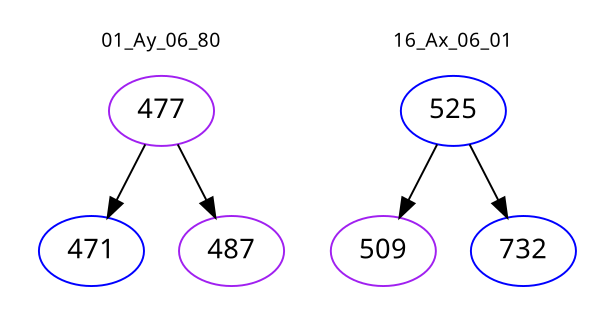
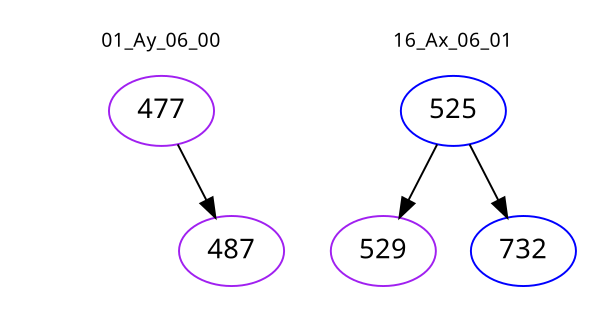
(162, 42) -> (162, 42)
(91, 251) -> none
(383, 251) -> (383, 251)
